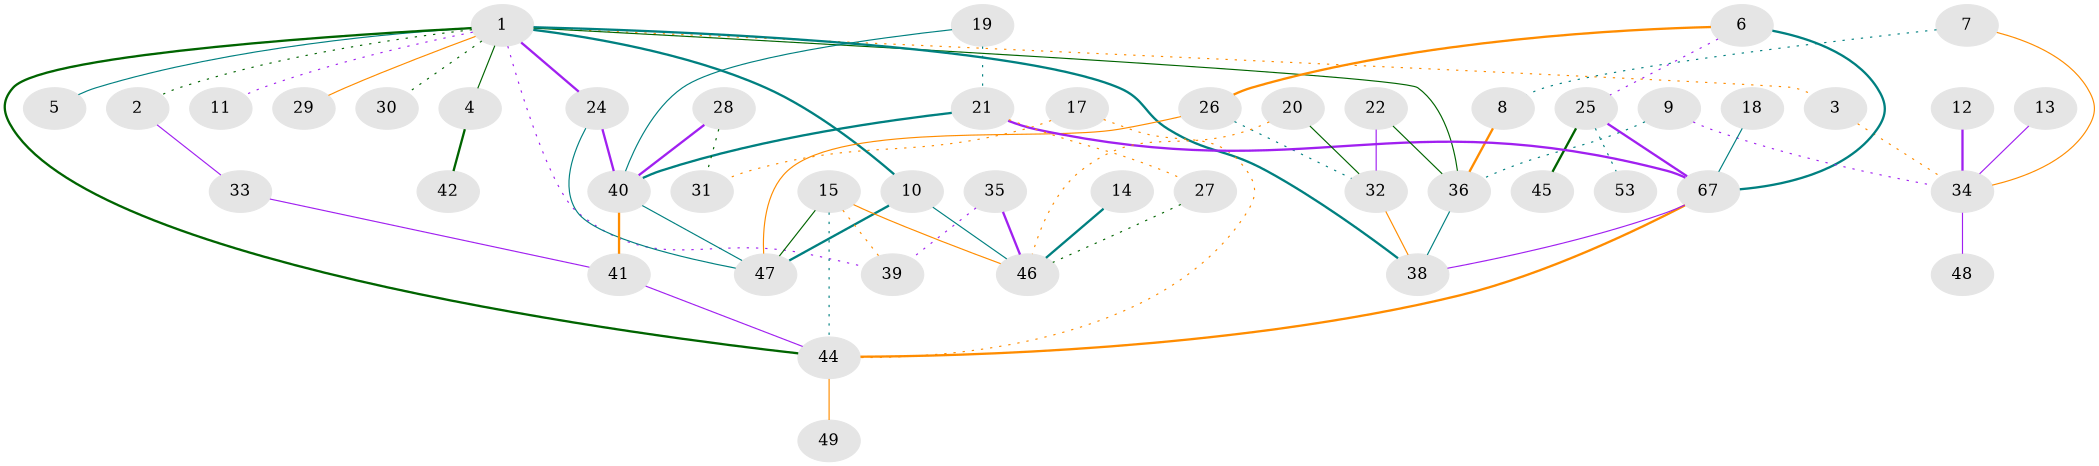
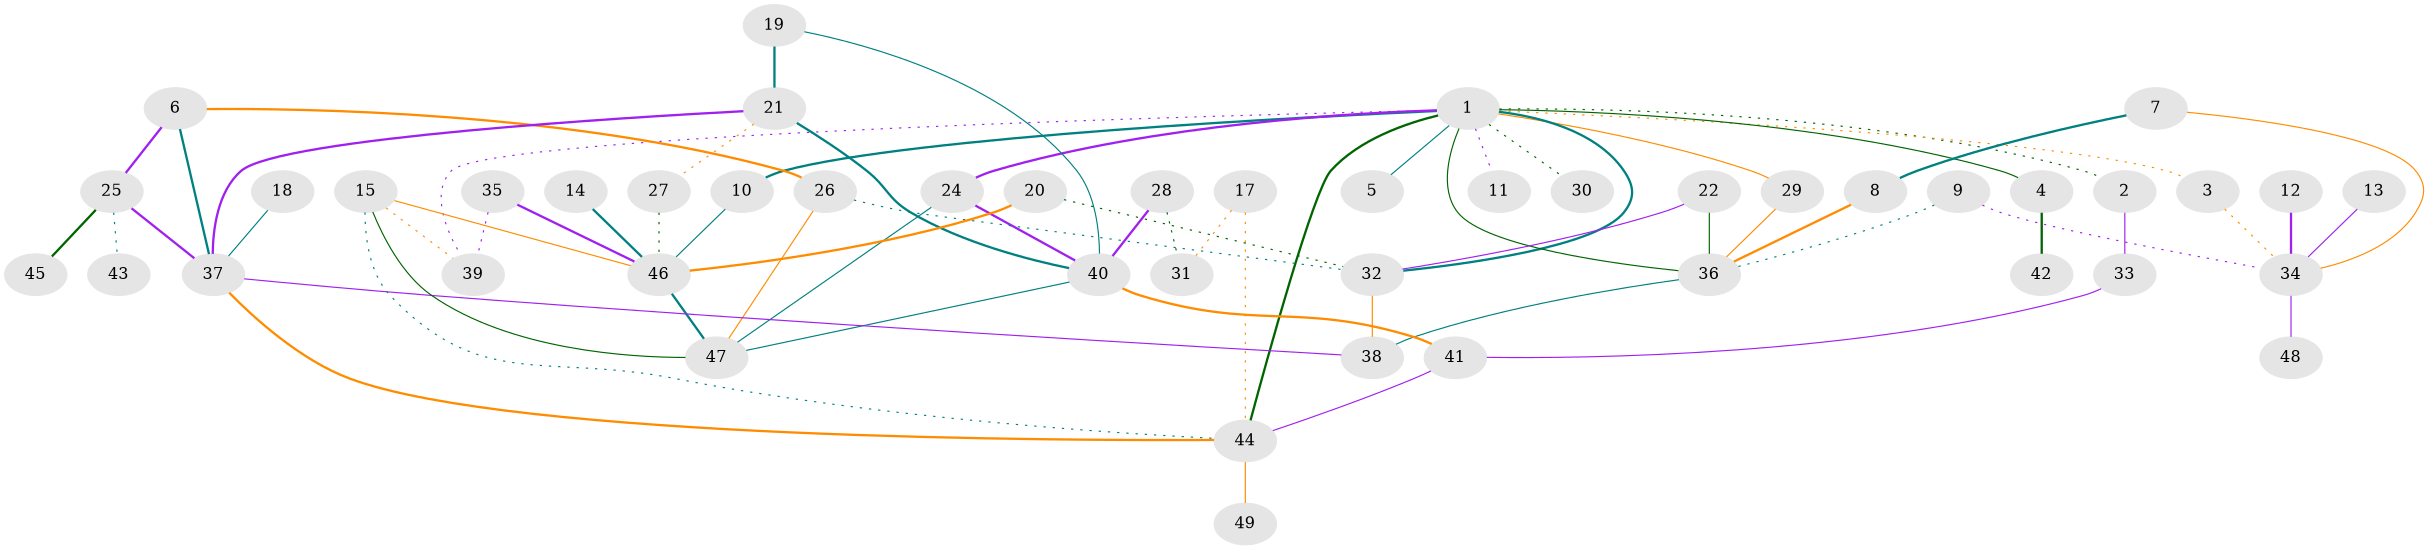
(1691, 53) -> (144, 150)
(1730, 55) -> (2023, 139)
(1015, 63) -> (1623, 213)
(983, 67) -> (774, 67)
(1338, 154) -> (1204, 233)
(1098, 159) -> (853, 247)
(1626, 192) -> (119, 275)
(1709, 192) -> (214, 275)
(839, 233) -> (692, 322)
none -> (1751, 233)
